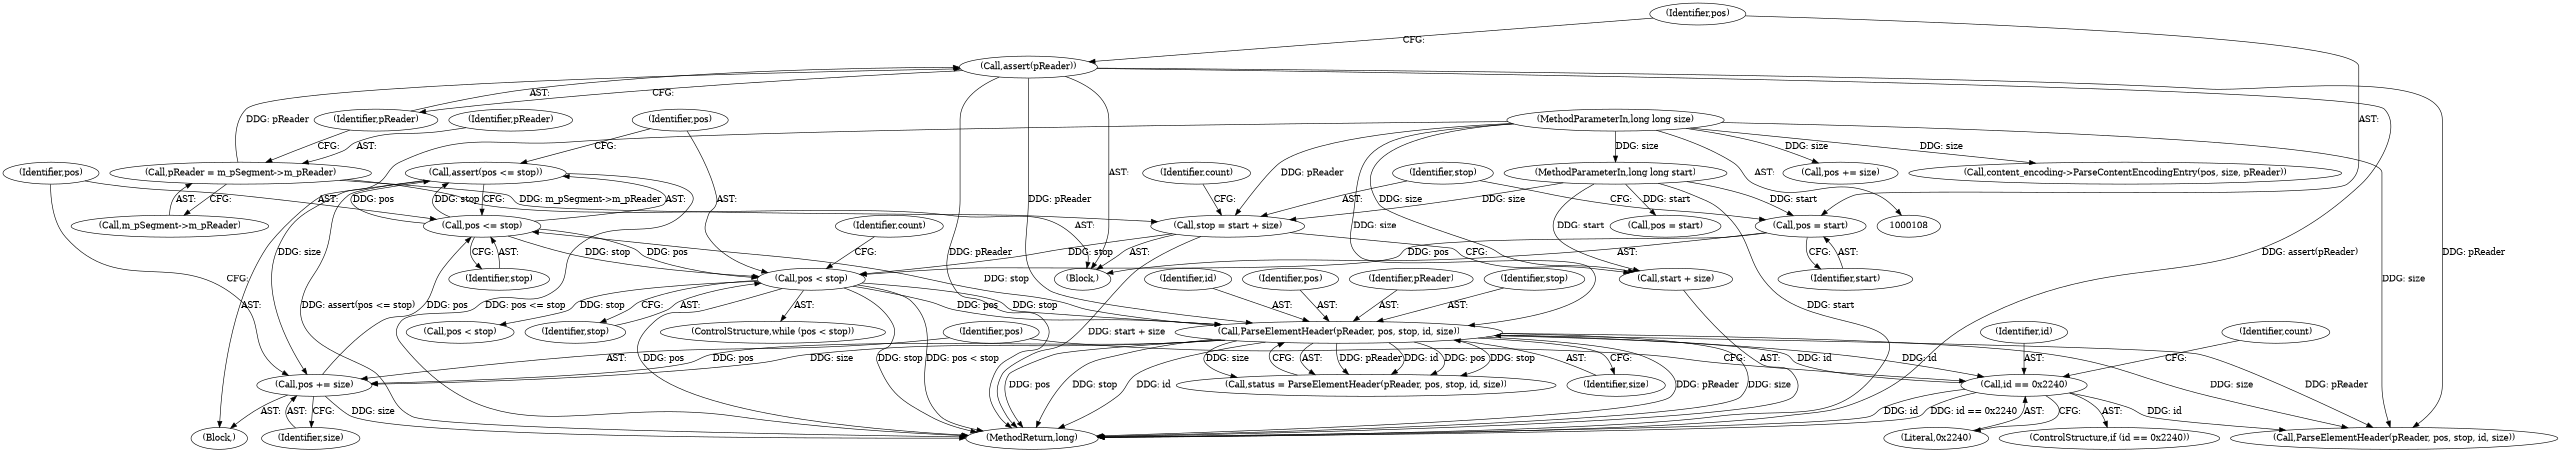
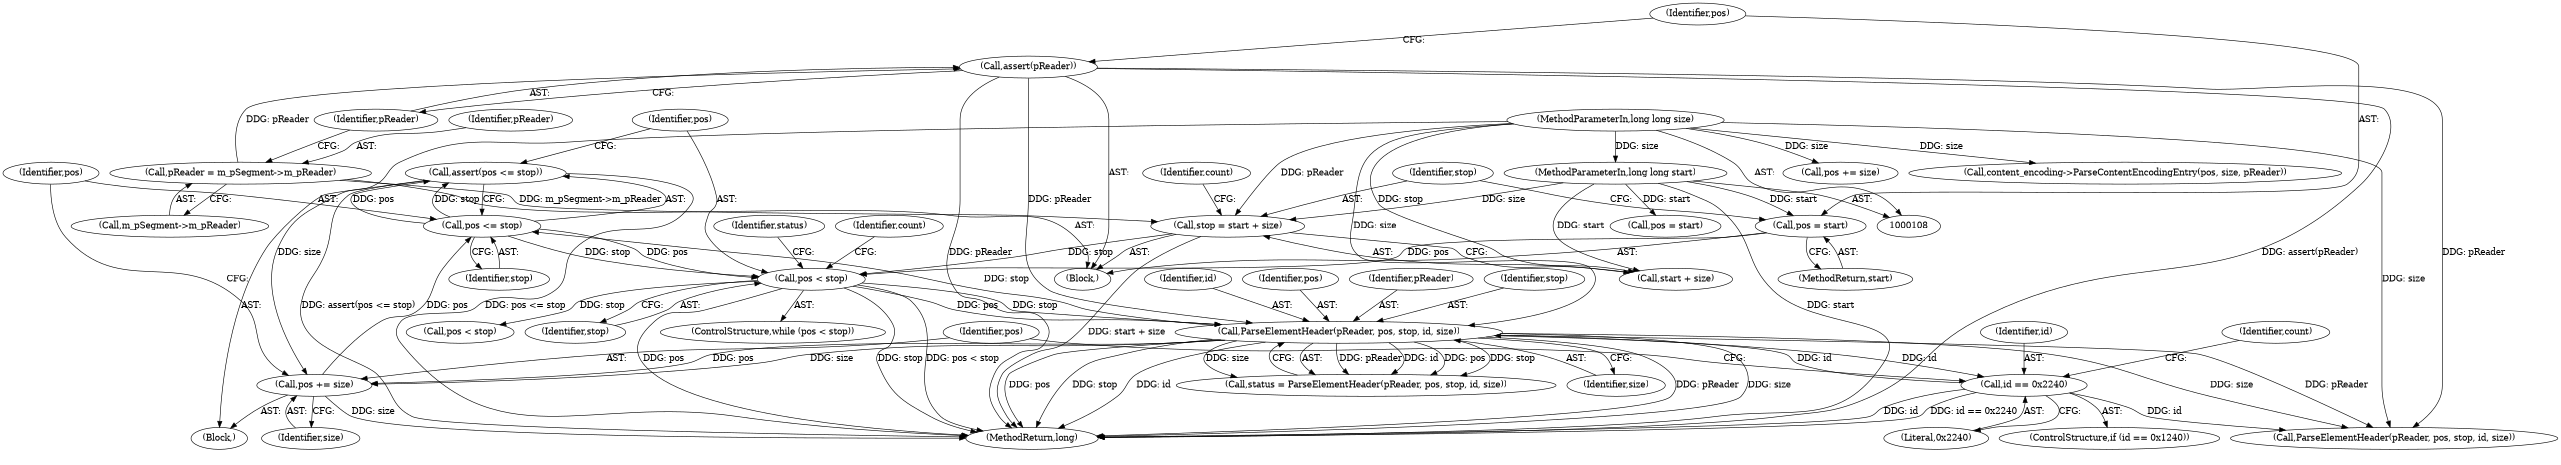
none -> (1814, 194)
(1401, 200) -> (1401, 200)
none -> (769, 226)
(1845, 279) -> (1845, 279)
(1598, 420) -> (1449, 264)
(2109, 438) -> (2109, 438)
